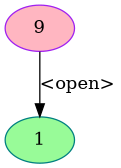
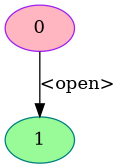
(40, 28) -> (40, 28)
